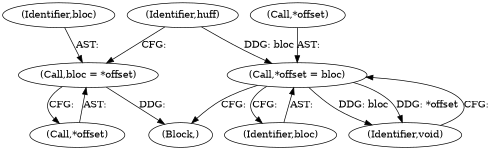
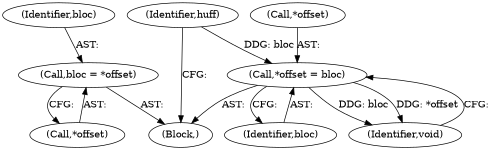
(139, 43) -> (182, 72)
(154, 105) -> (154, 105)
(235, 105) -> (235, 105)
